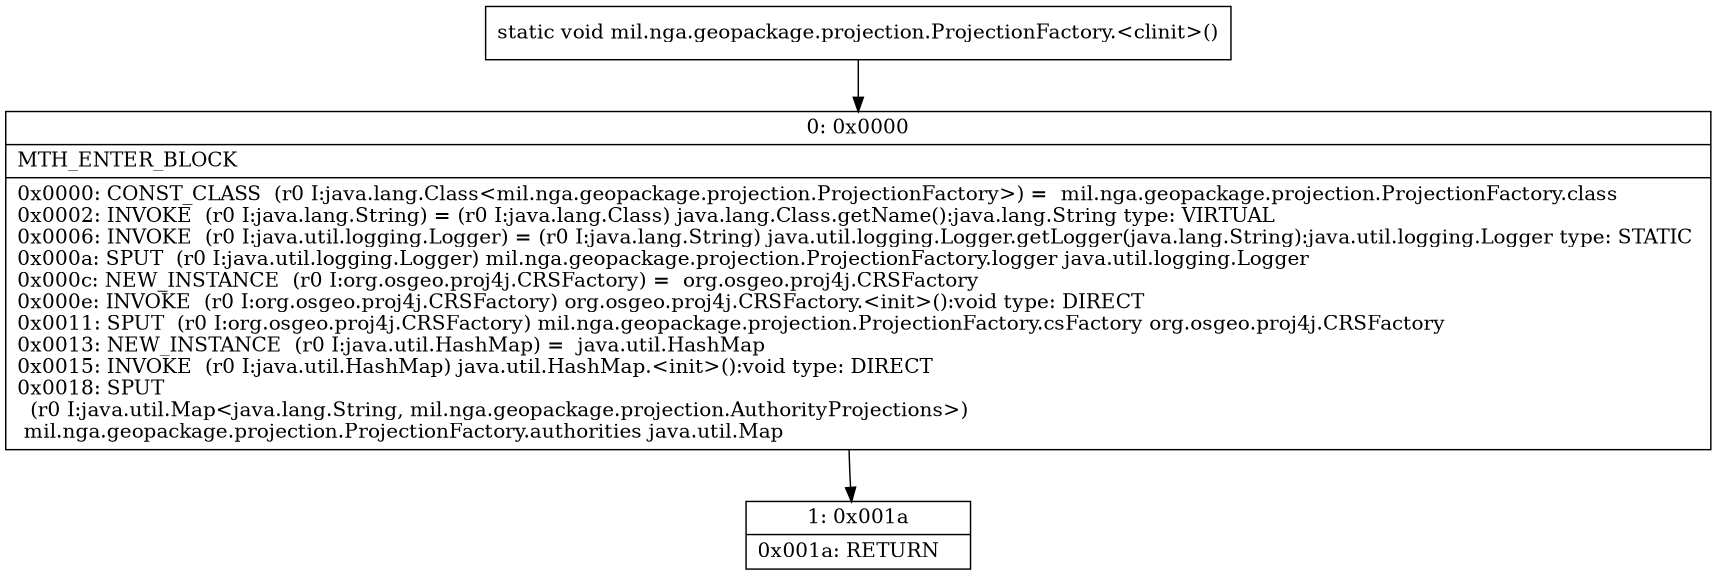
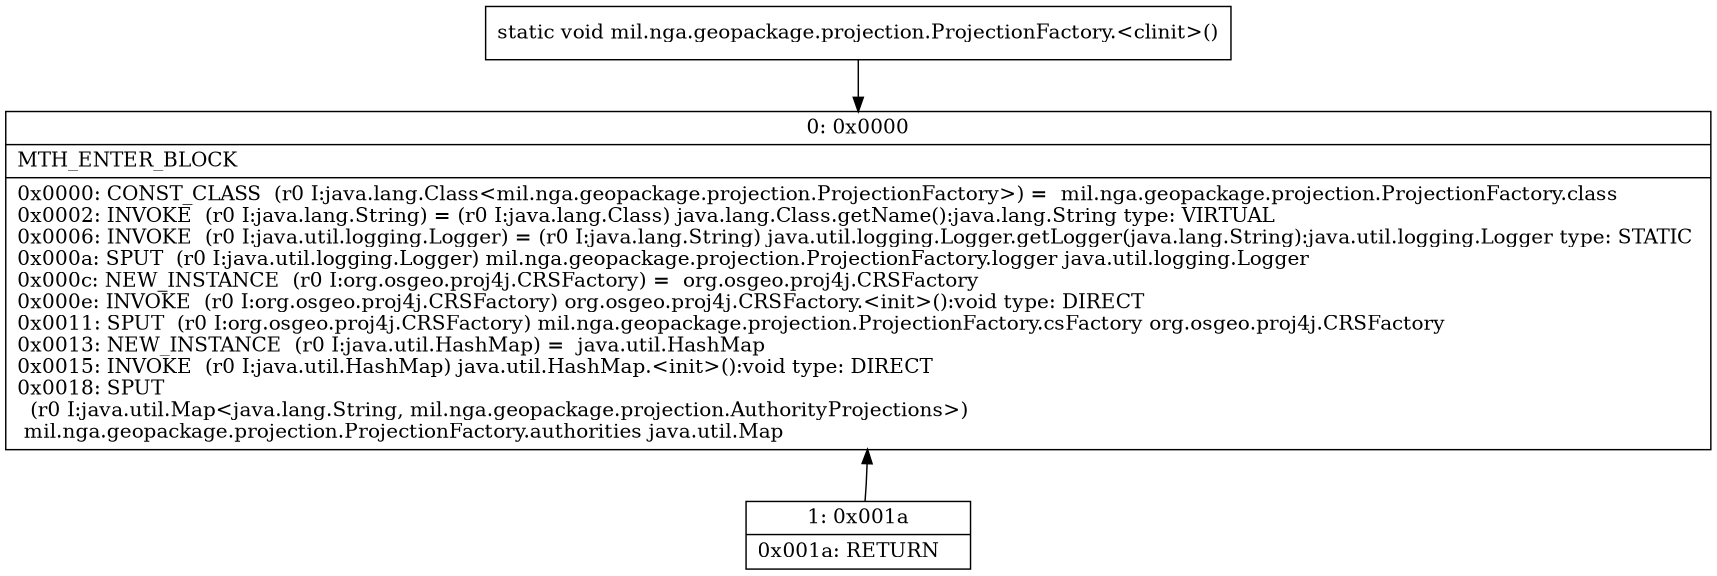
(850, 468) -> (866, 483)
